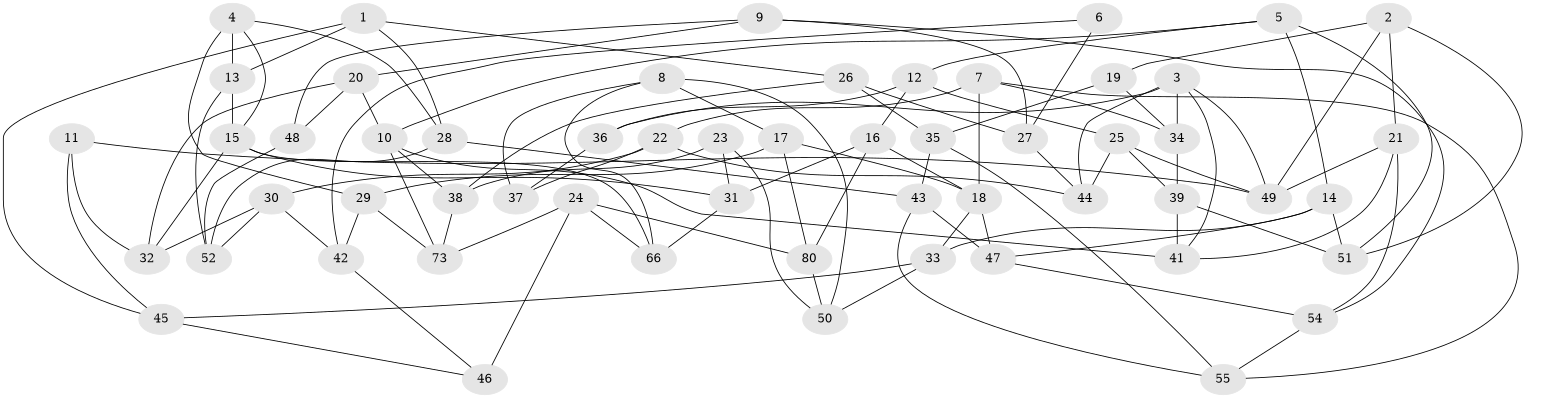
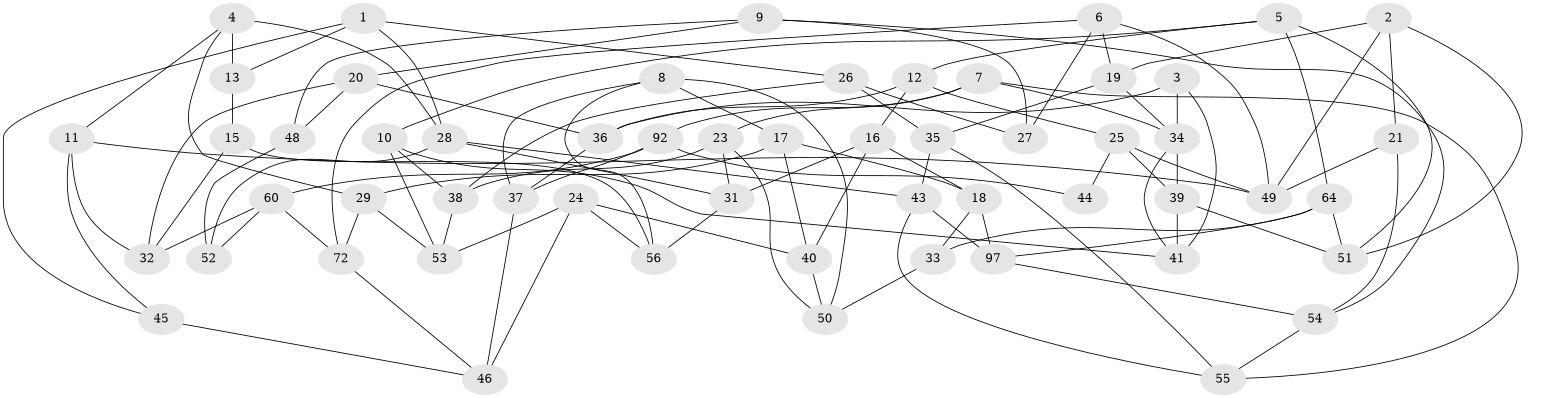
none -> (1108, 54)
(265, 79) -> (152, 79)
(373, 113) -> (478, 109)
(1094, 118) -> none
(1239, 129) -> (1224, 77)
(661, 139) -> (661, 139)
(979, 139) -> (849, 108)
(196, 166) -> none
(1060, 173) -> none
(363, 174) -> (533, 157)
(272, 199) -> (272, 199)
(1329, 199) -> (1329, 199)
(1317, 238) -> (1144, 199)
(341, 259) -> (341, 259)
(440, 259) -> (440, 259)
(654, 259) -> (654, 259)
(809, 259) -> (809, 259)
(993, 259) -> (993, 259)
none -> (500, 289)
(548, 299) -> none
